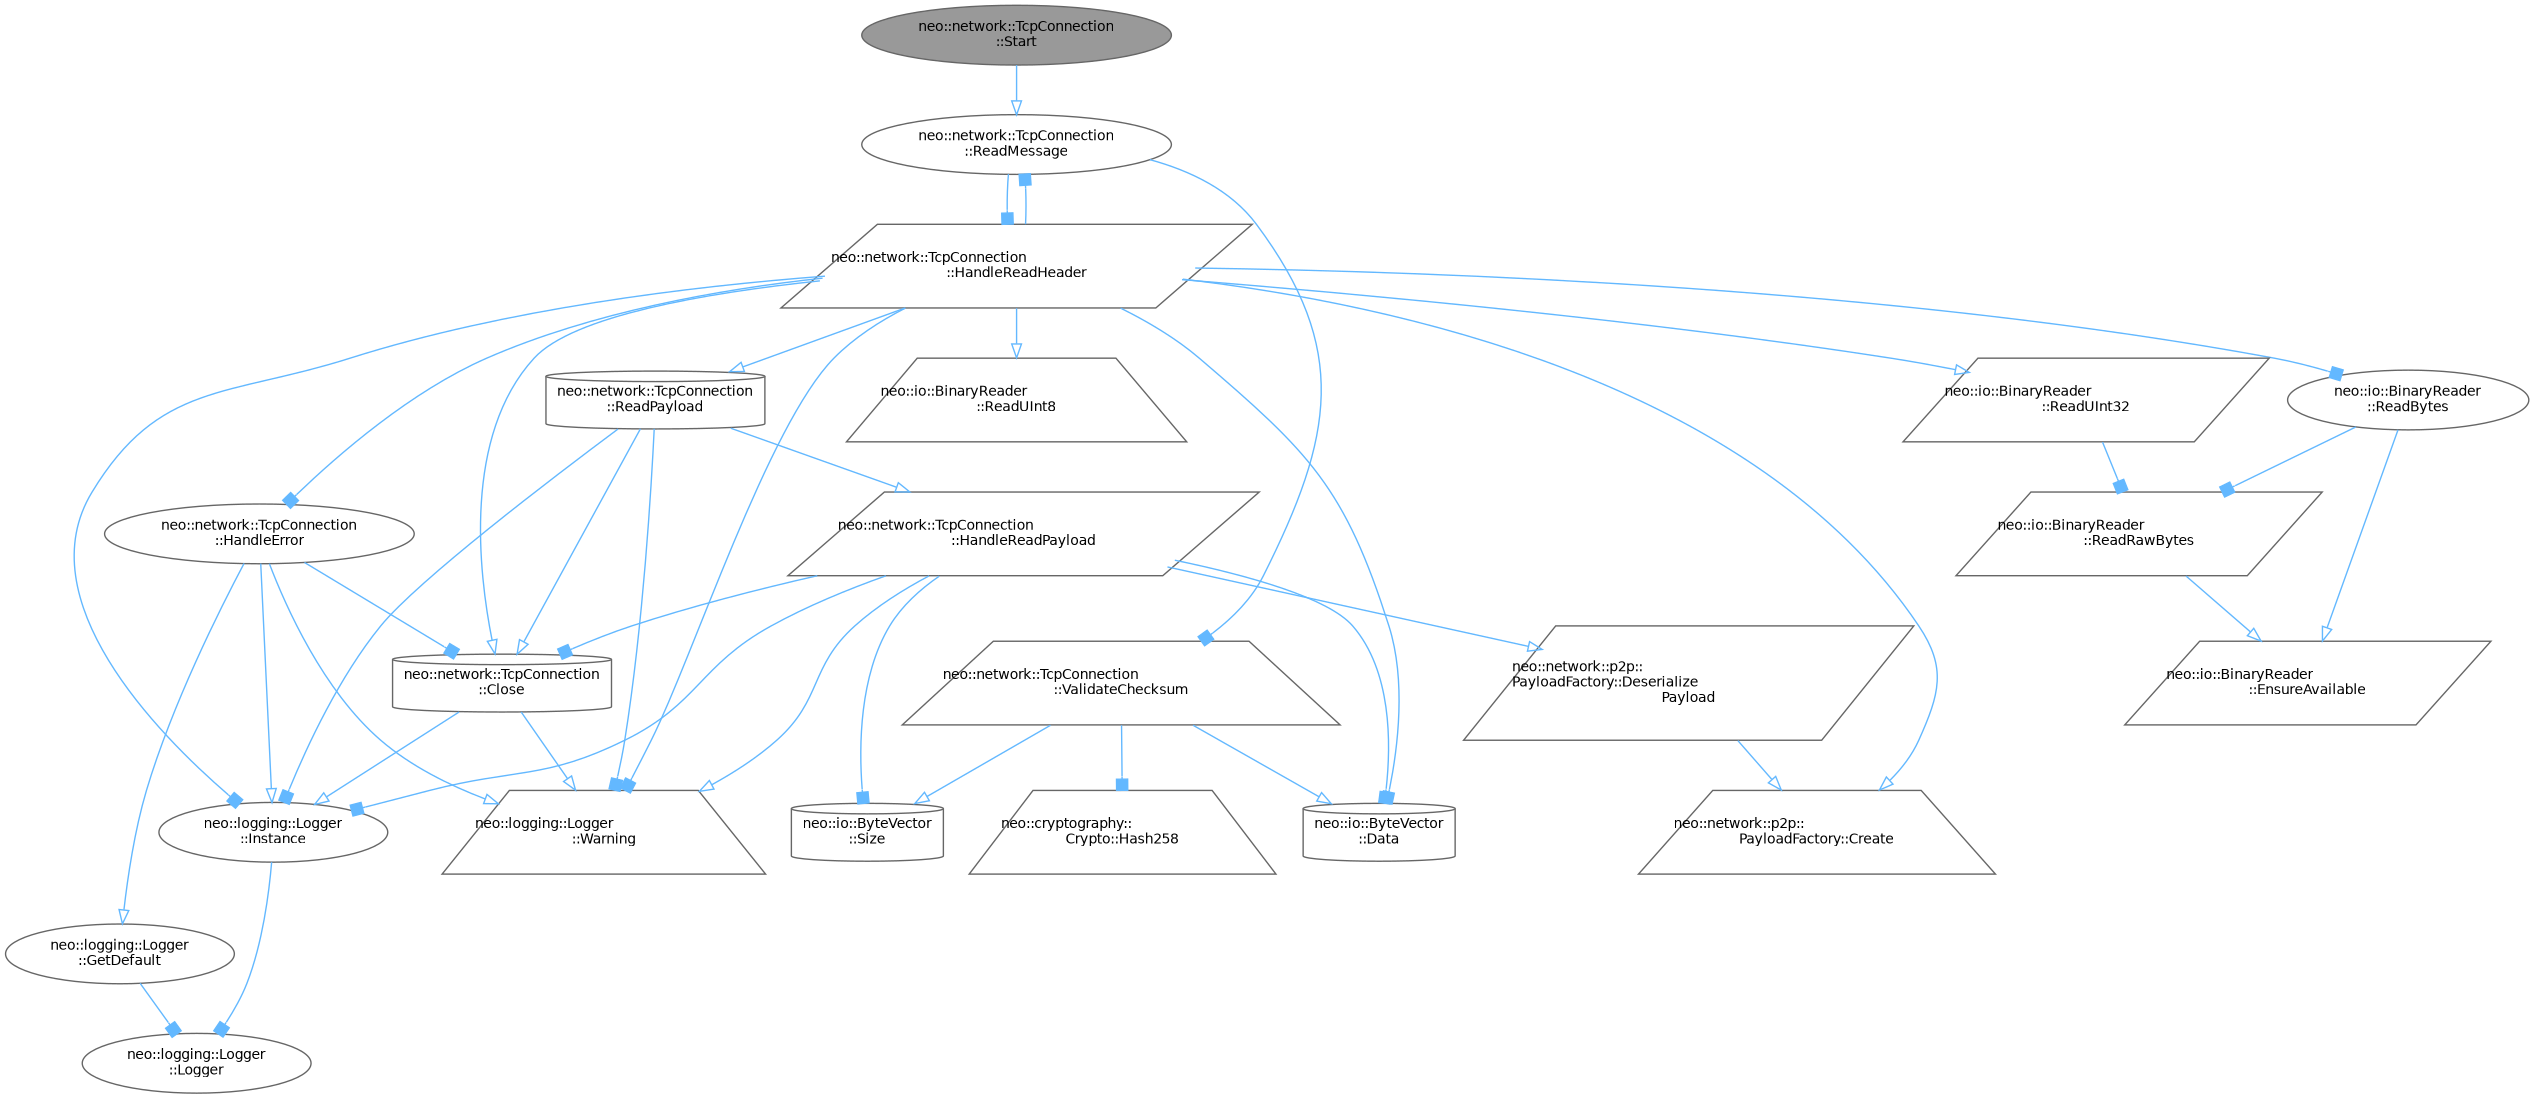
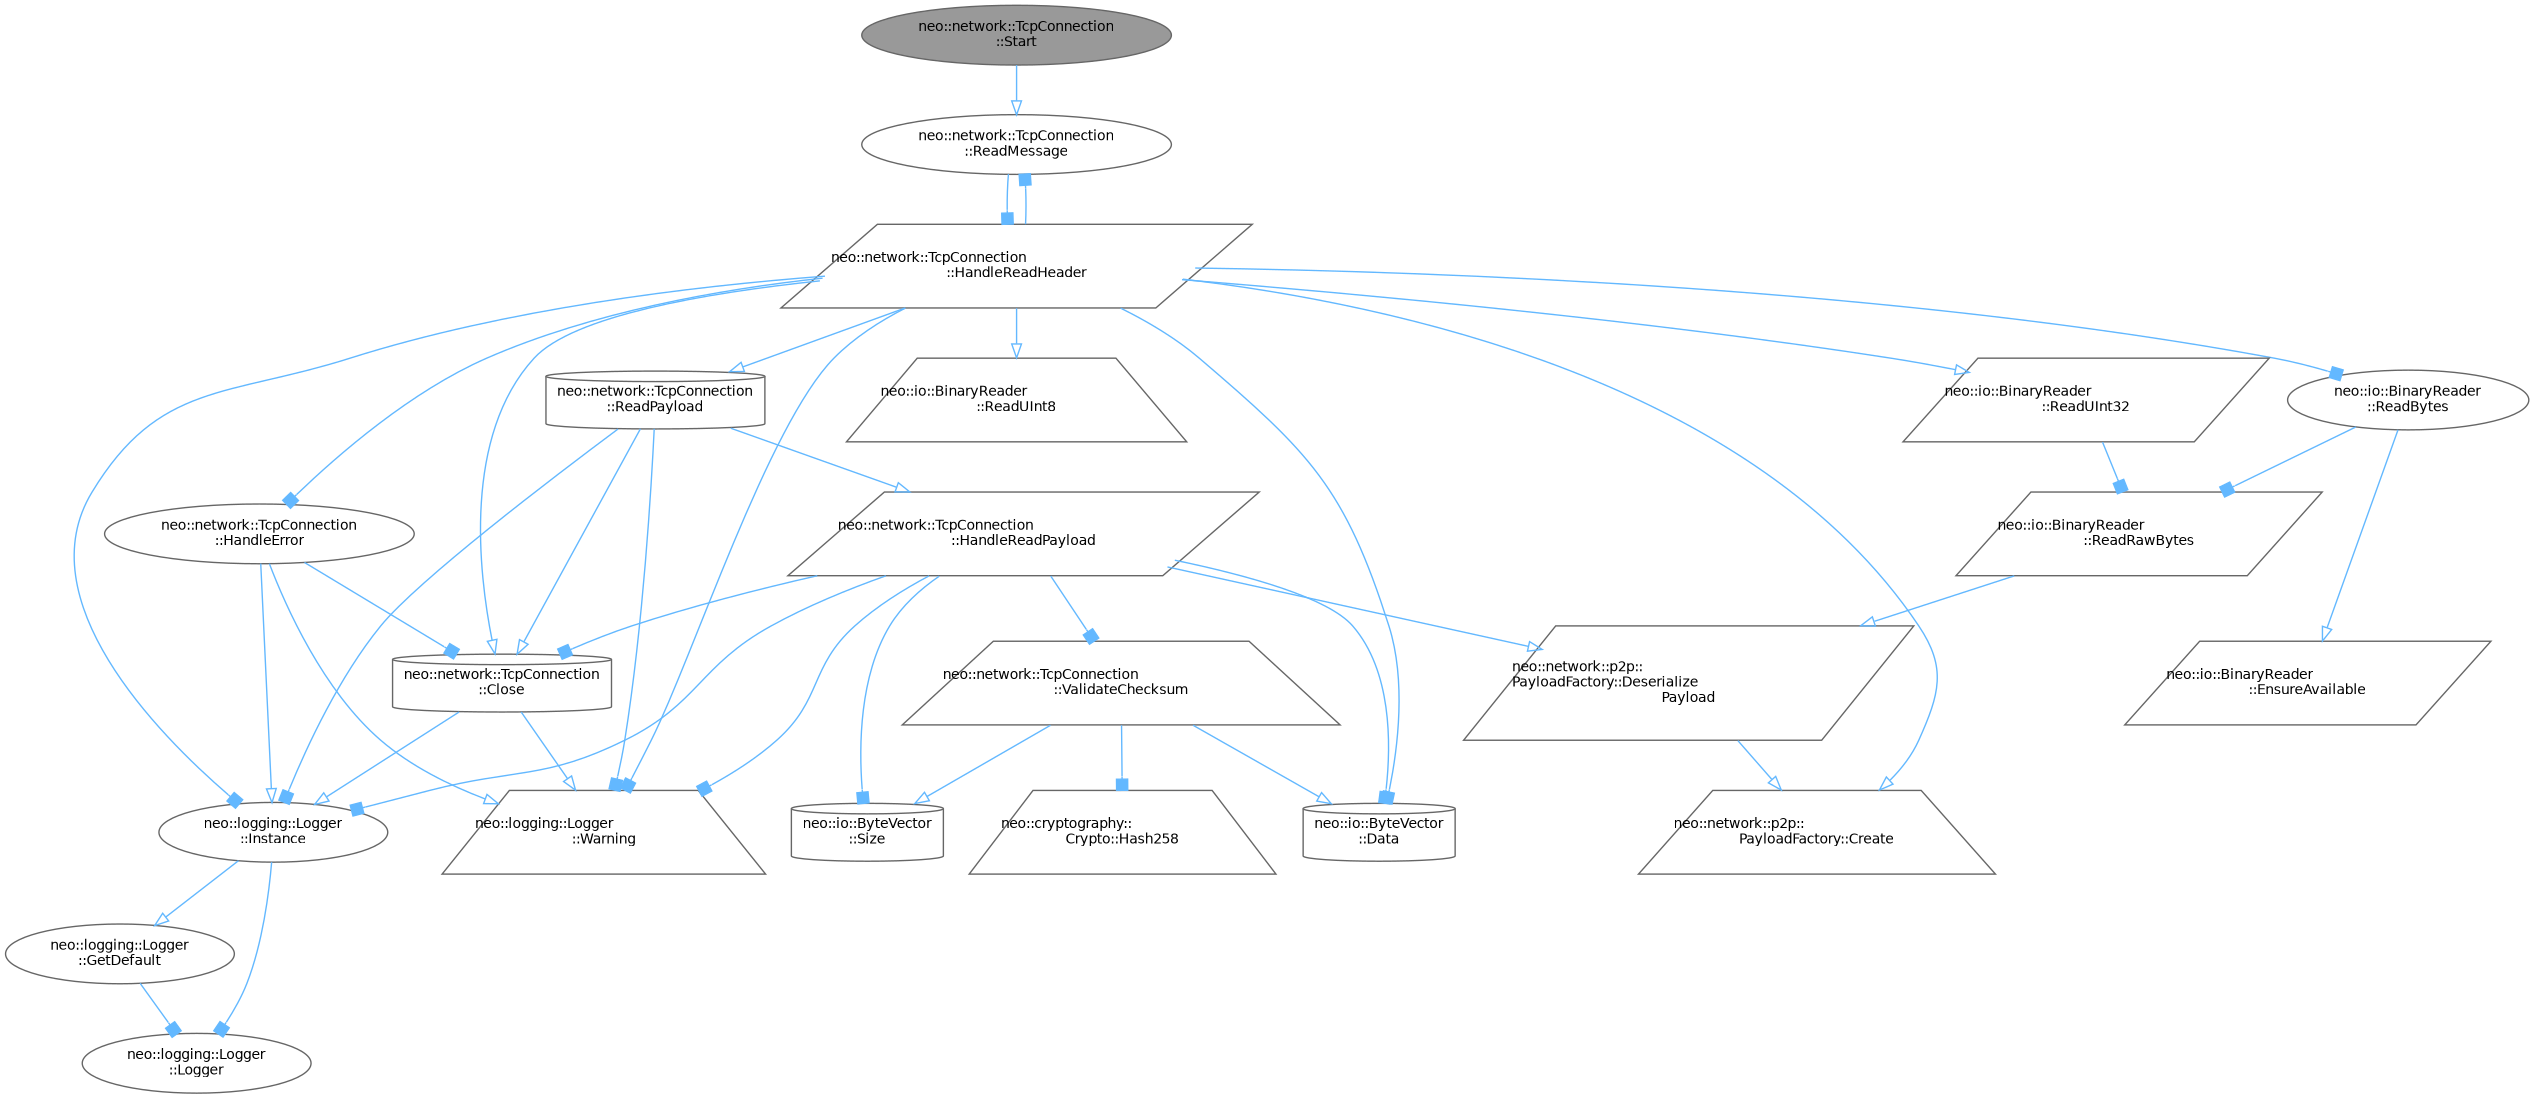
(1320, 373) -> (1069, 603)
(2218, 604) -> (1944, 599)
(818, 678) -> (818, 678)
(170, 722) -> (202, 889)
